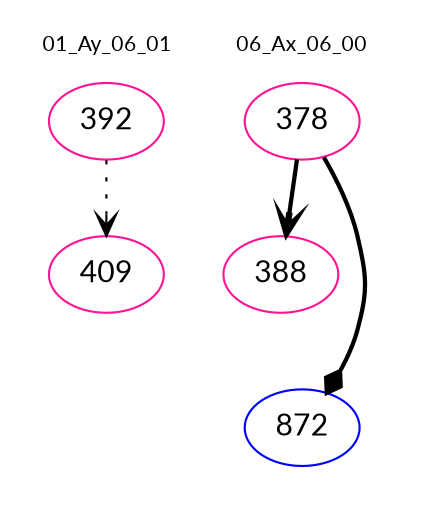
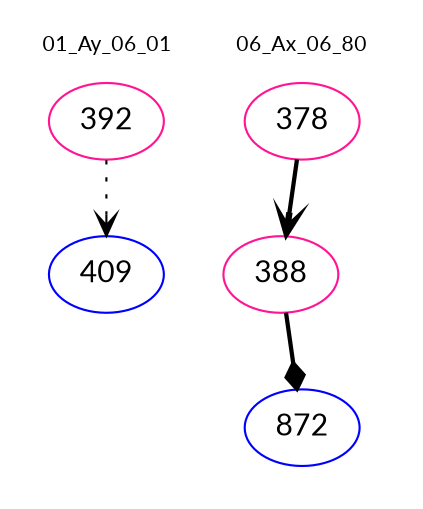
(302, 46) -> (302, 46)
(363, 262) -> (290, 338)
(106, 274) -> (106, 274)
